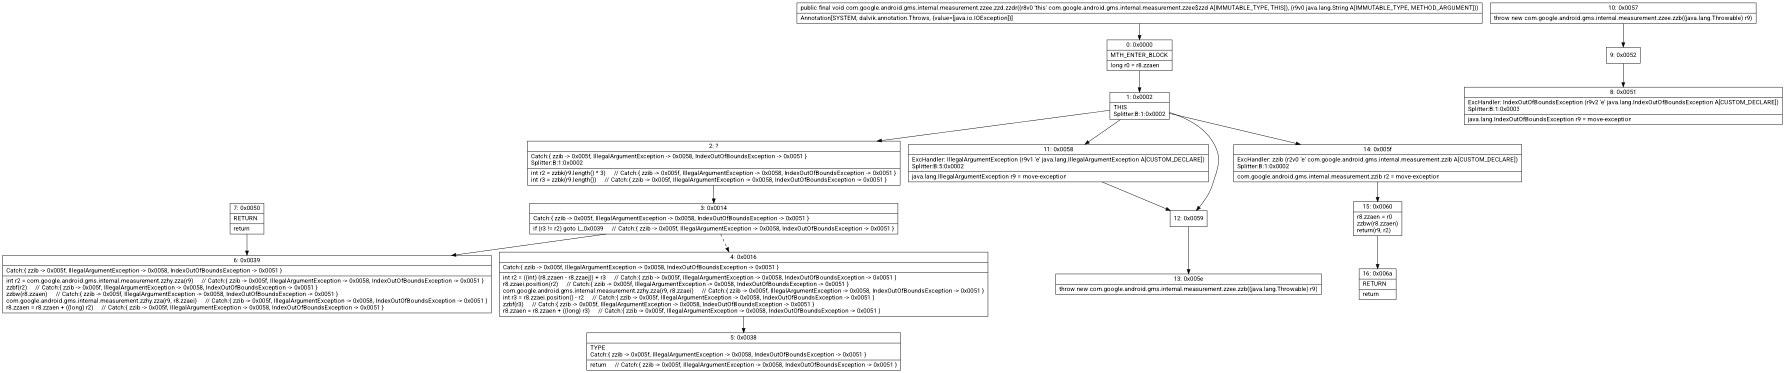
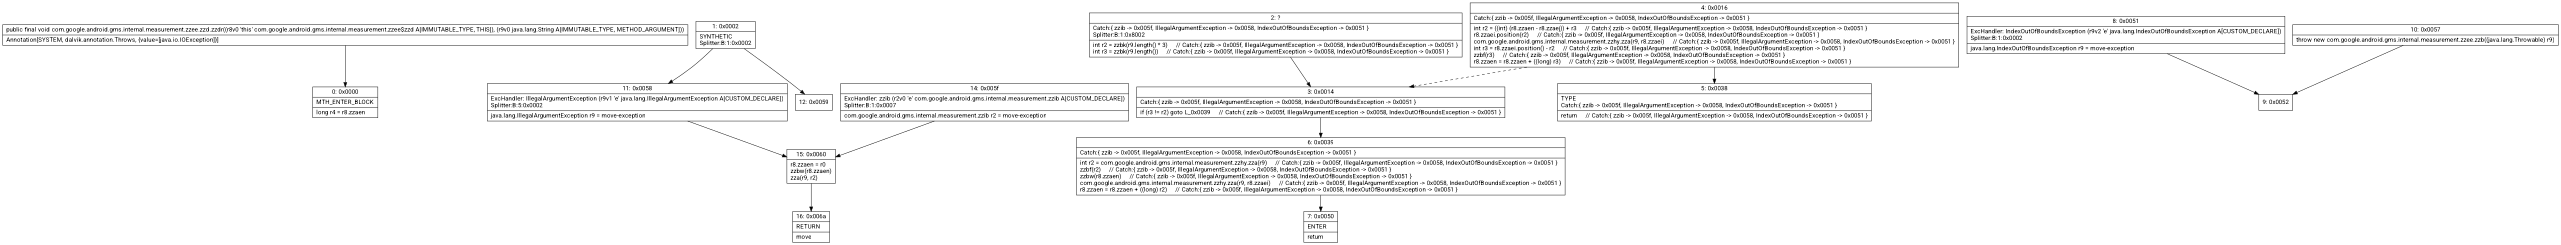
(1135, 65) -> (341, 112)
(1623, 73) -> (2211, 73)
(1140, 79) -> none
(1120, 107) -> (716, 37)
(1494, 109) -> (1997, 38)
(996, 125) -> none
(1233, 128) -> none
(557, 163) -> (1119, 35)
(1263, 166) -> (870, 105)
(1134, 195) -> (735, 138)
(246, 218) -> (1317, 227)
(1374, 230) -> (804, 178)
(724, 241) -> (1470, 77)
(247, 243) -> (1321, 201)
(1189, 284) -> none
(1371, 294) -> (804, 237)
